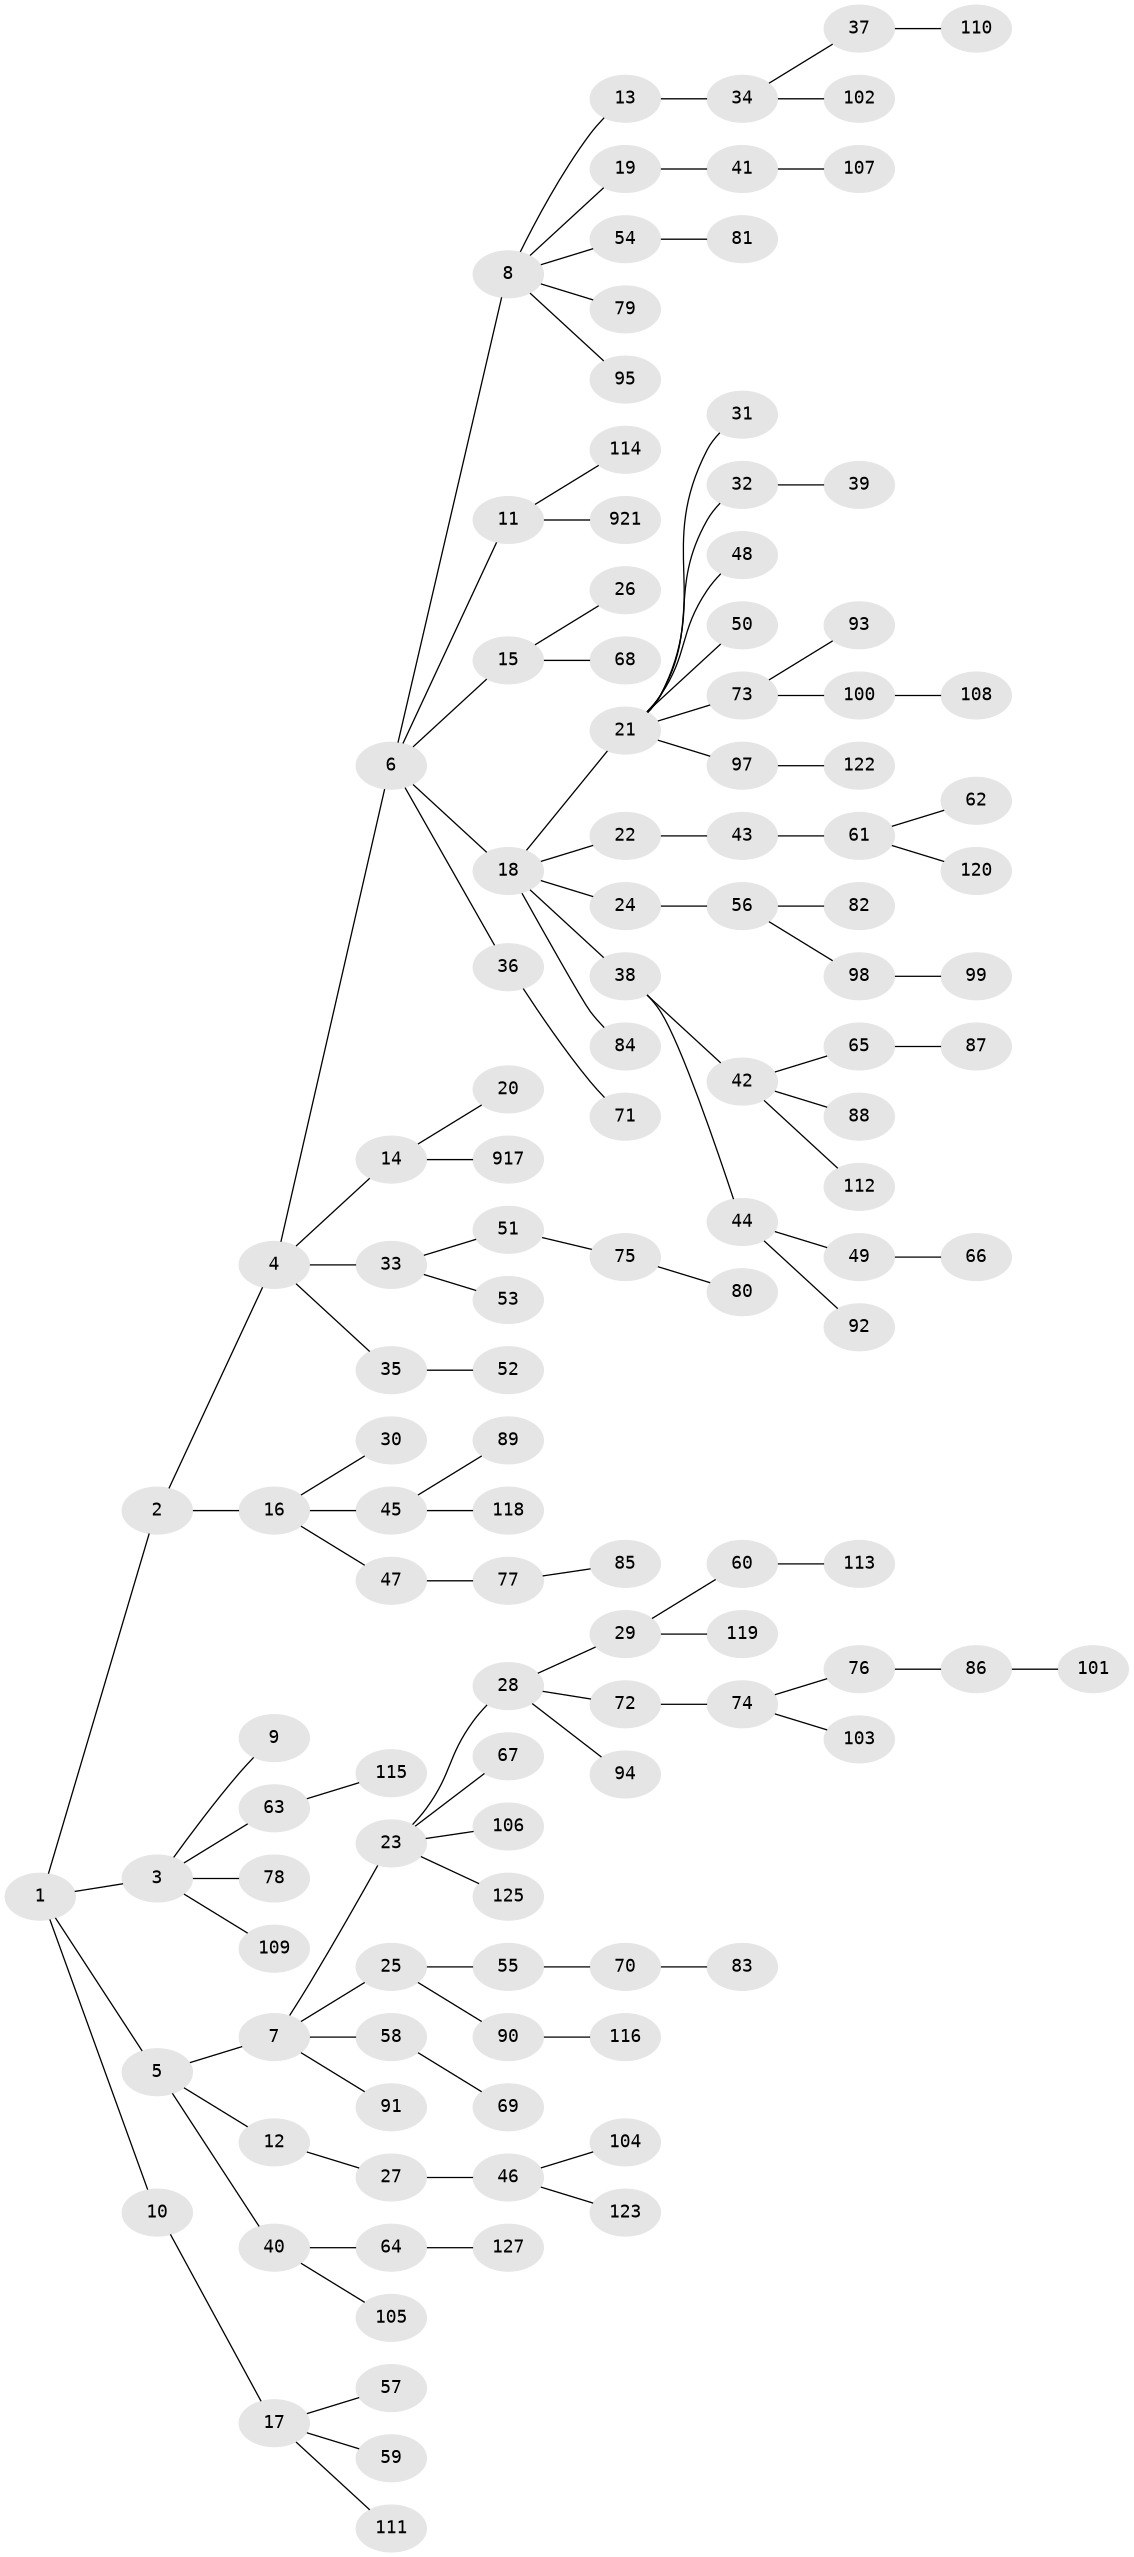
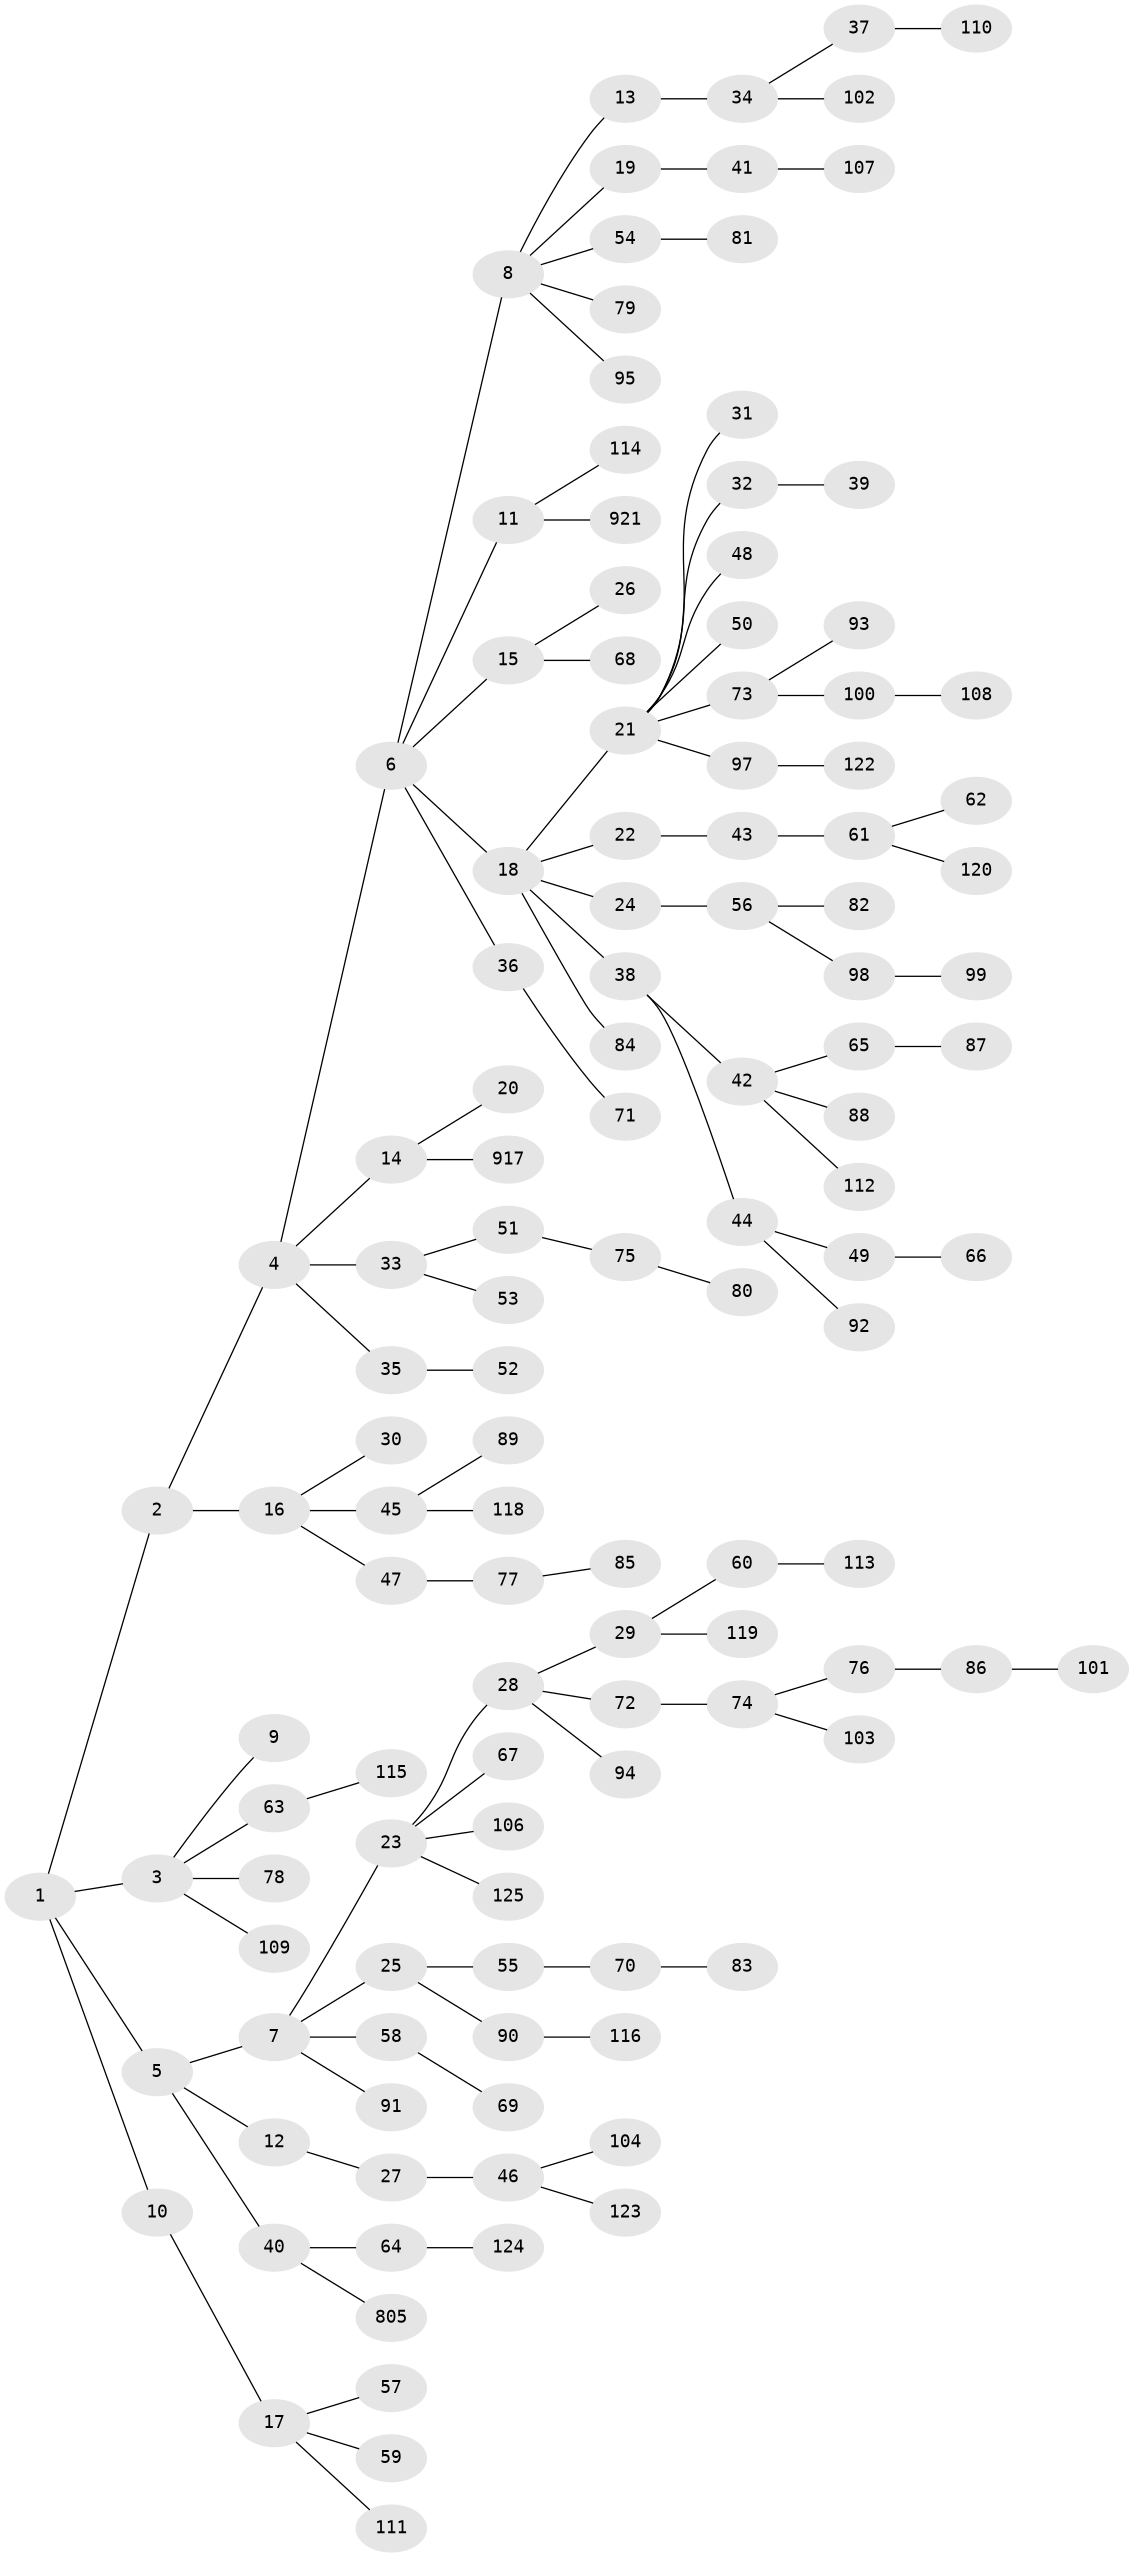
(508, 2248) -> (508, 2248)
(391, 2318) -> (391, 2318)
